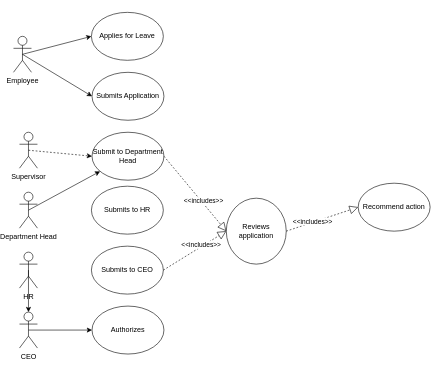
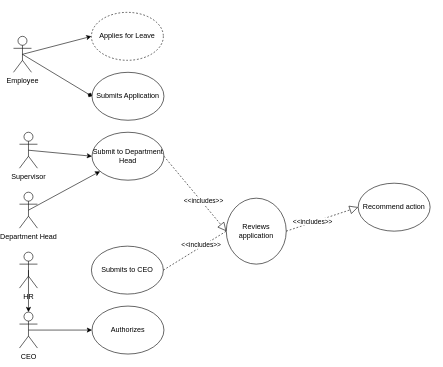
(128, 36) -> (128, 36)
(87, 93) -> (86, 93)
(58, 153) -> (58, 153)
(128, 210) -> none
(218, 237) -> (221, 234)
